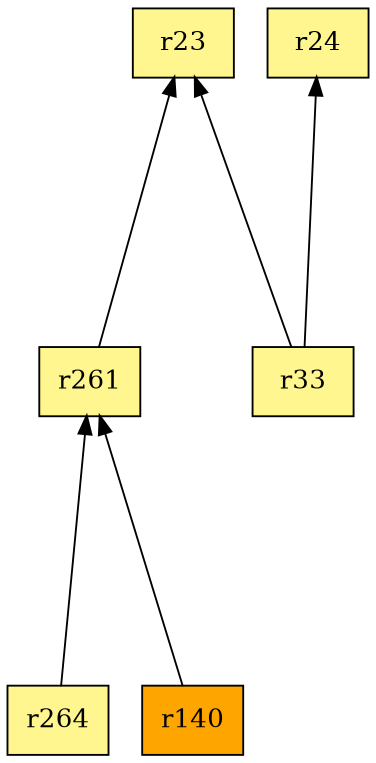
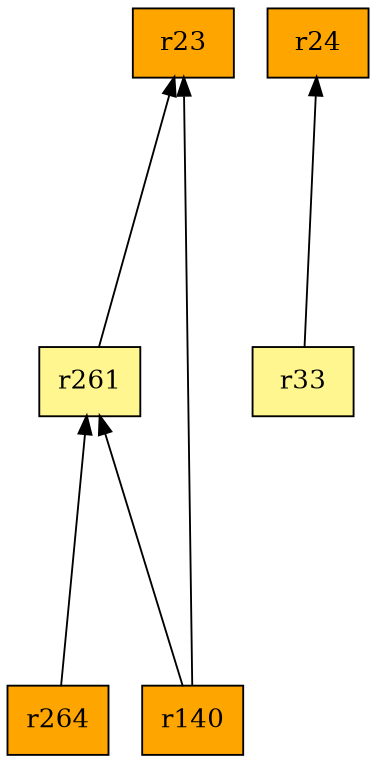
(183, 43) -> (183, 43)
(318, 43) -> (318, 43)
(246, 221) -> (188, 391)
(58, 720) -> (58, 720)
